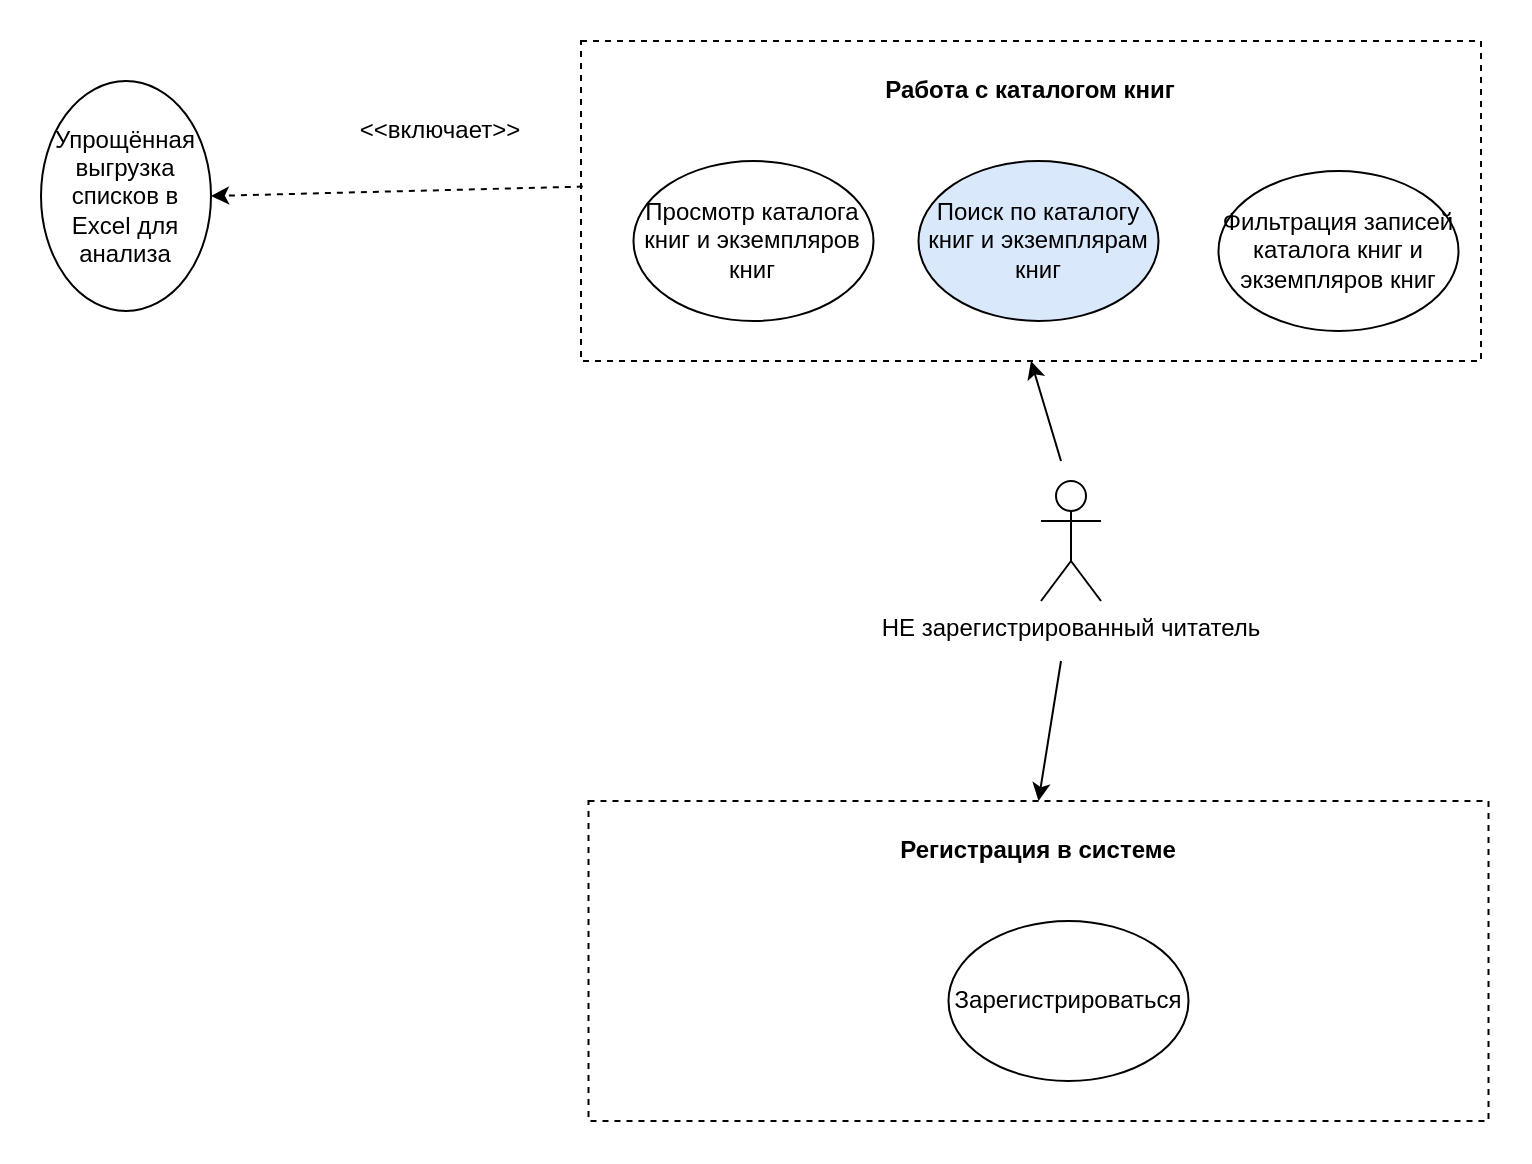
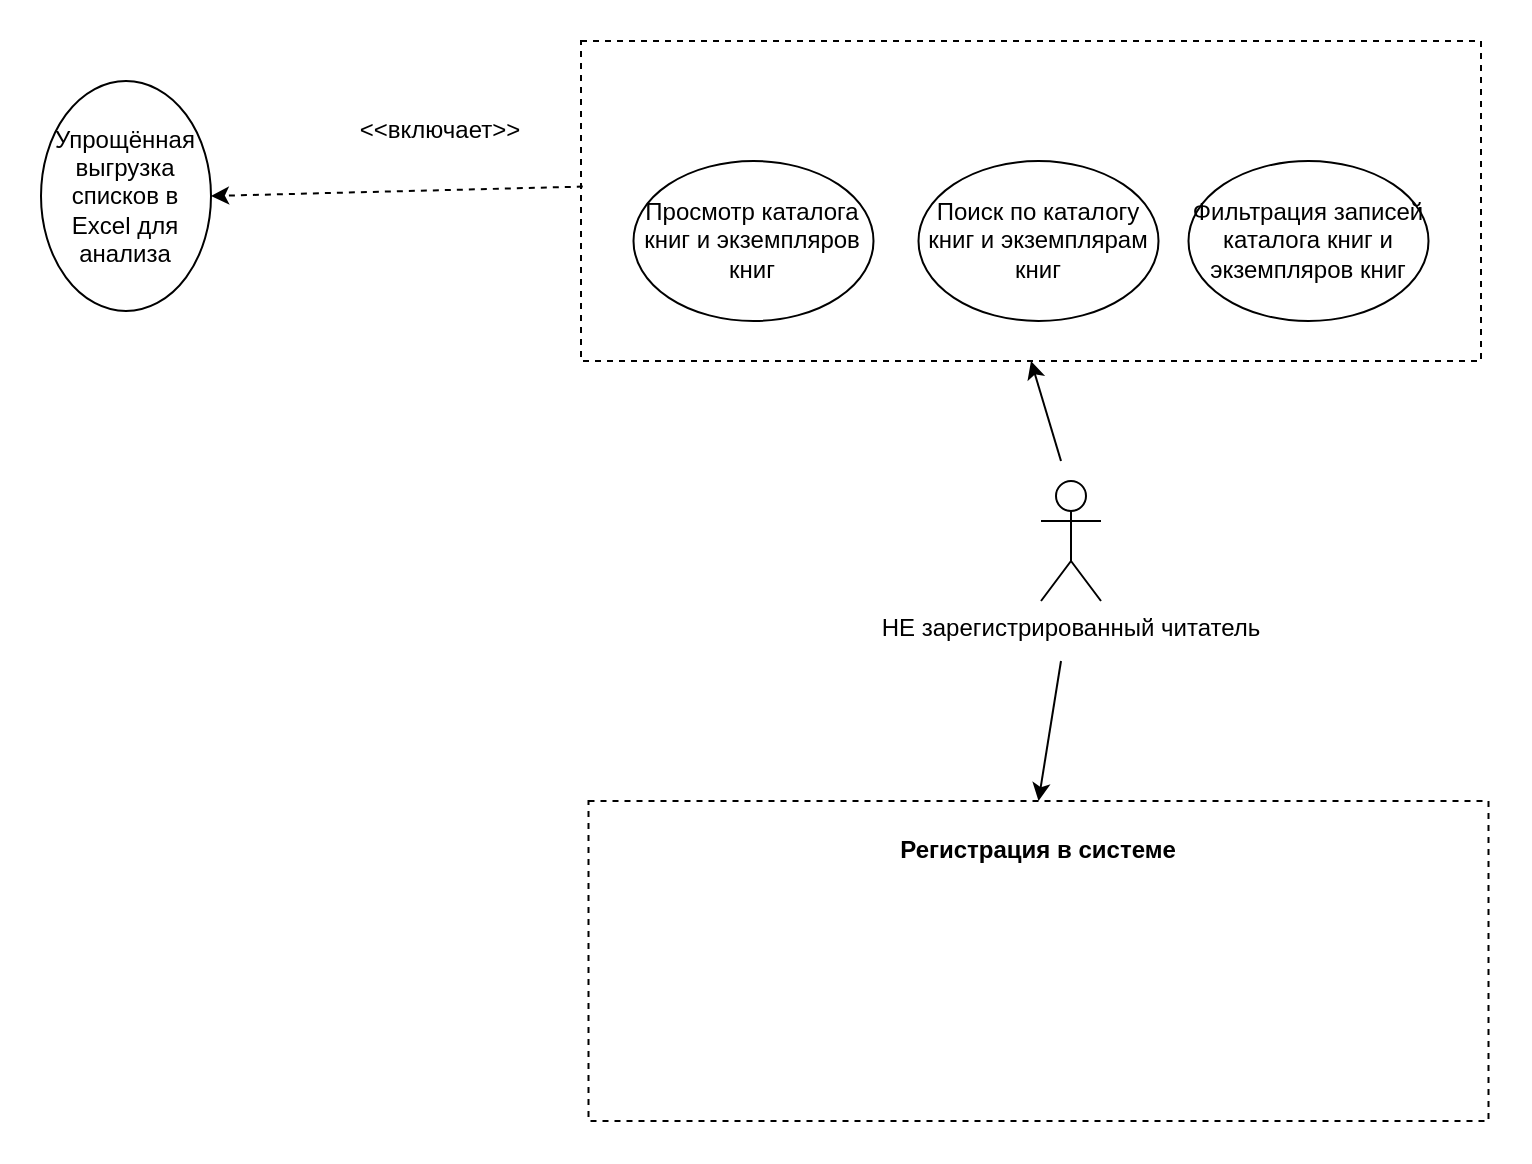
(1031, 91) -> none
(1039, 241) -> (1039, 241)
(1339, 251) -> (1309, 241)
(1069, 1001) -> none
